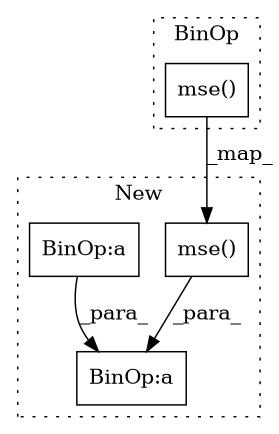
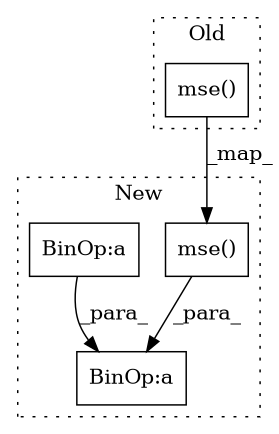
(207, 35) -> (207, 35)
